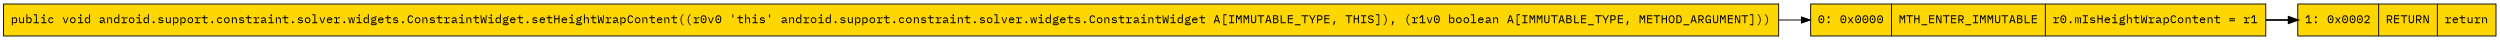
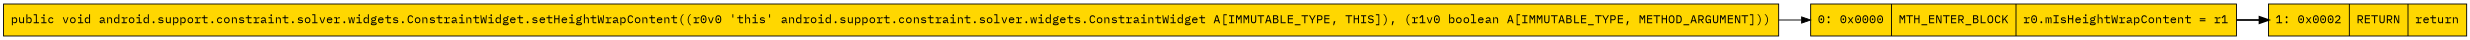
(1968, 20) -> (1954, 20)
